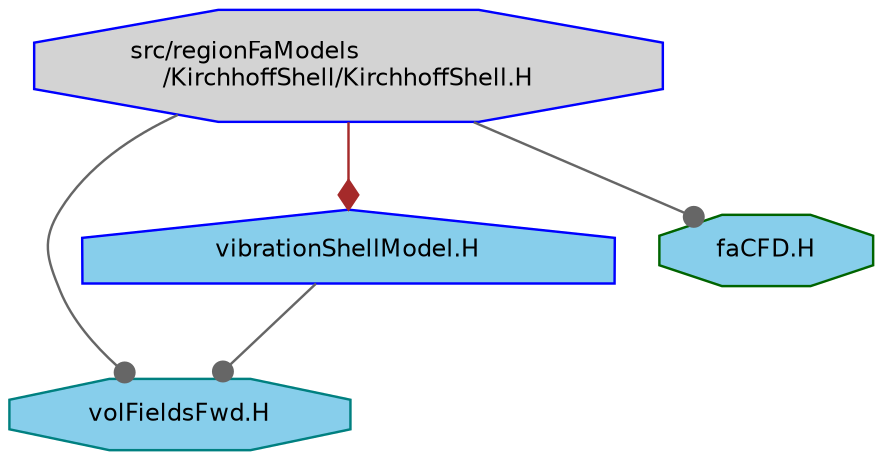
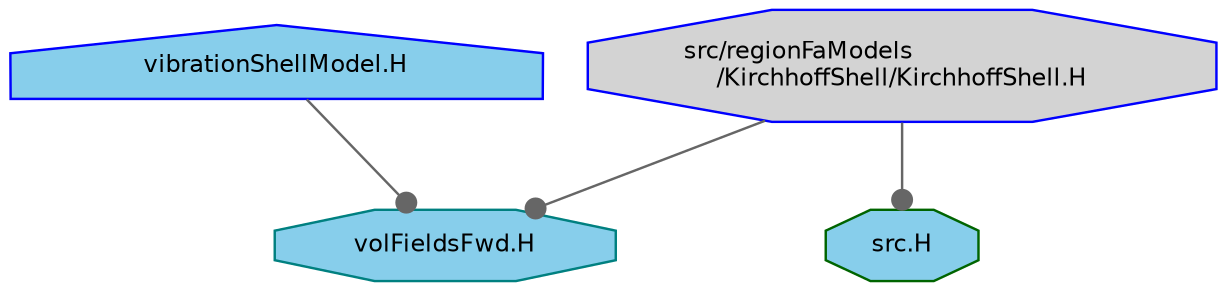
(349, 151) -> none
(766, 250) -> (902, 245)
